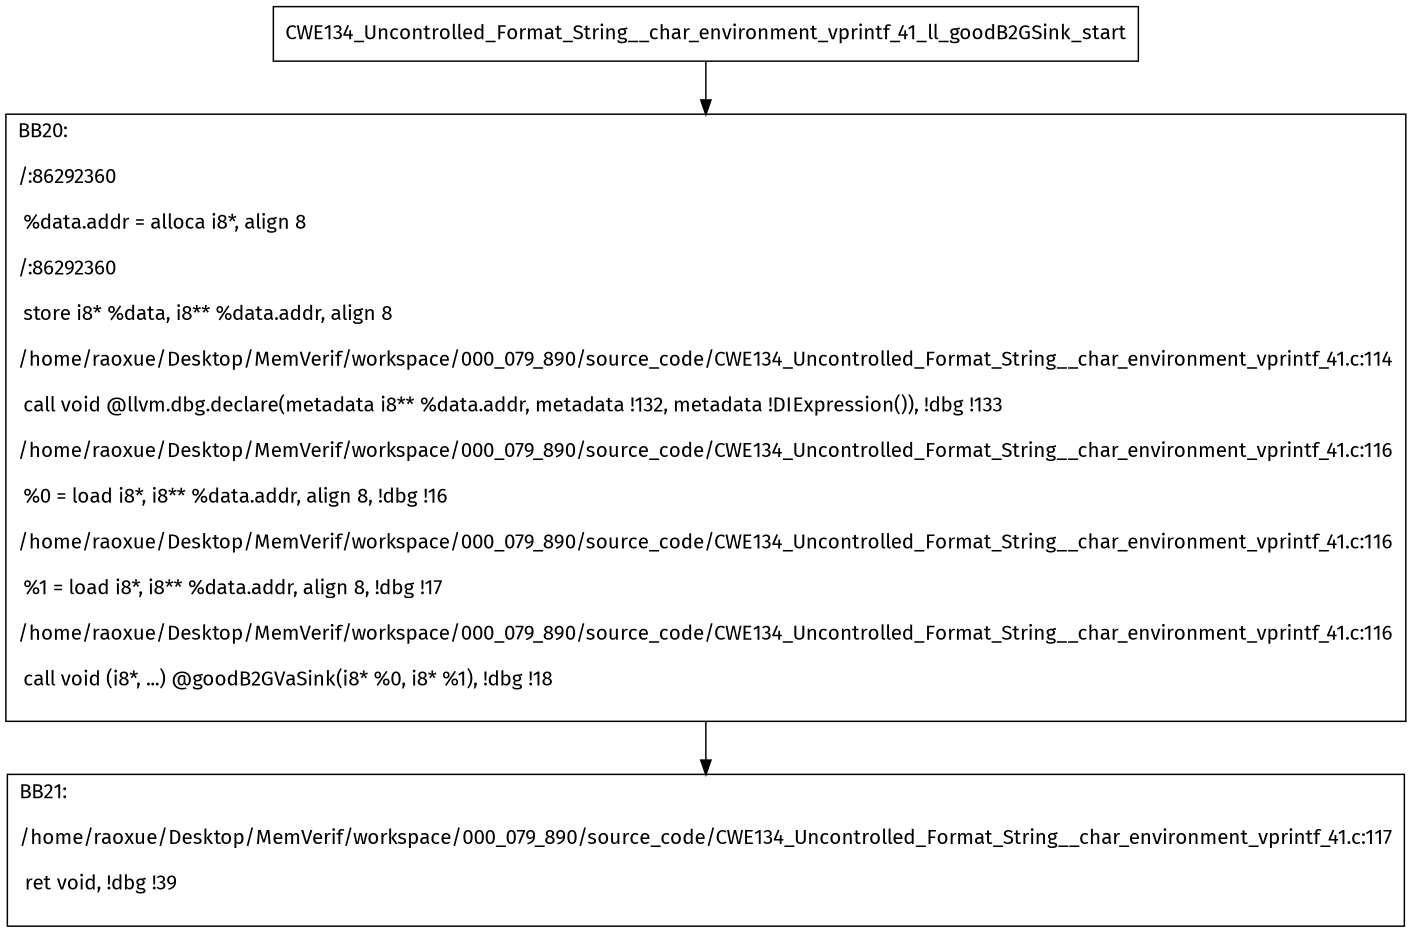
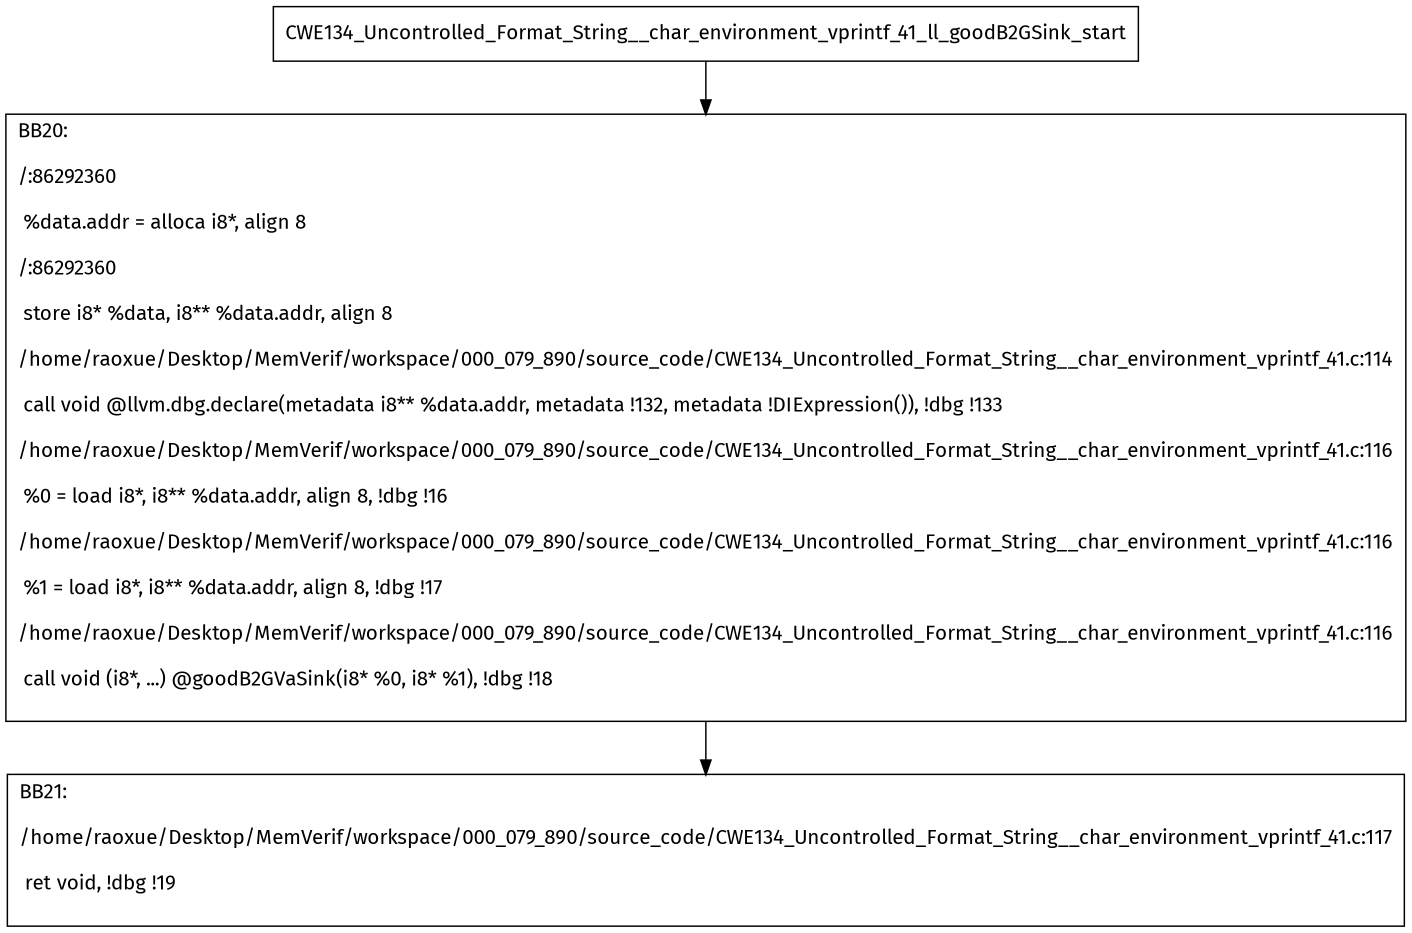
(99, 883) -> (98, 883)
